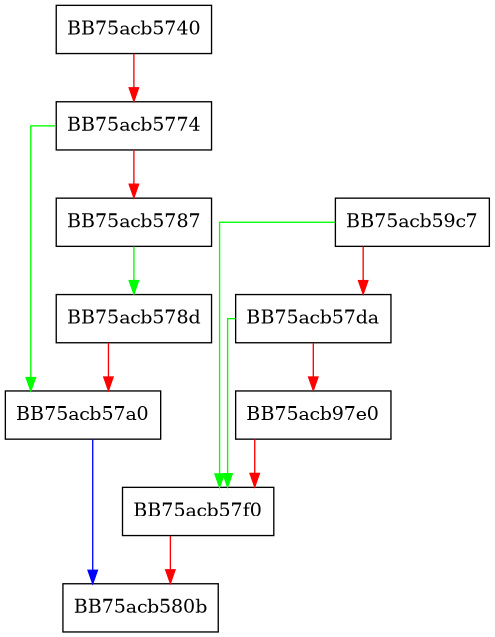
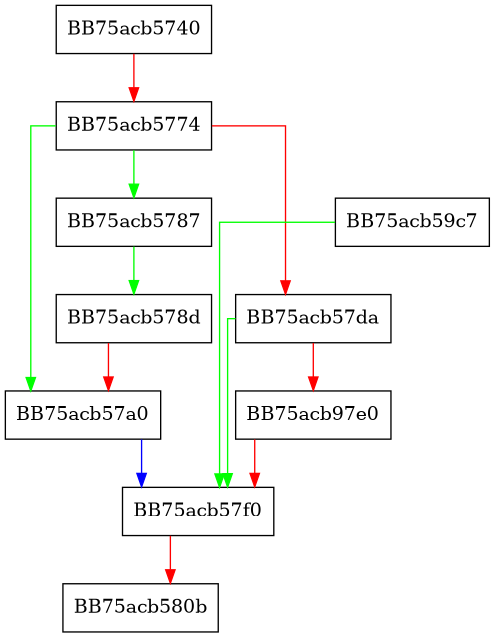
(134, 167) -> (134, 167)
(363, 264) -> (286, 167)
(93, 505) -> (142, 456)
